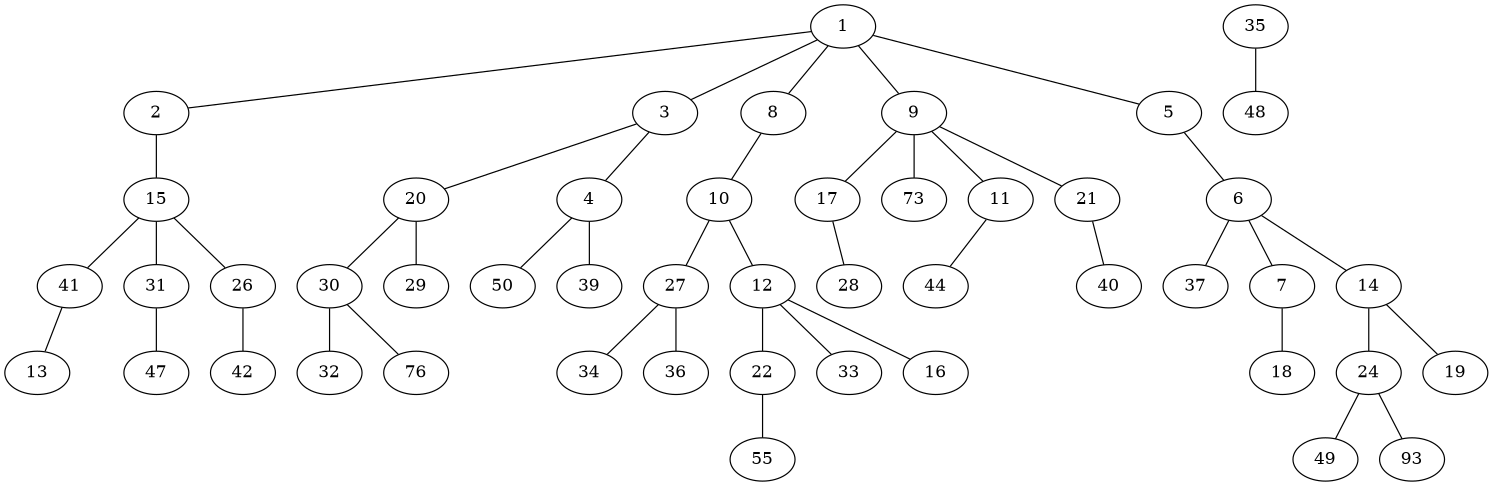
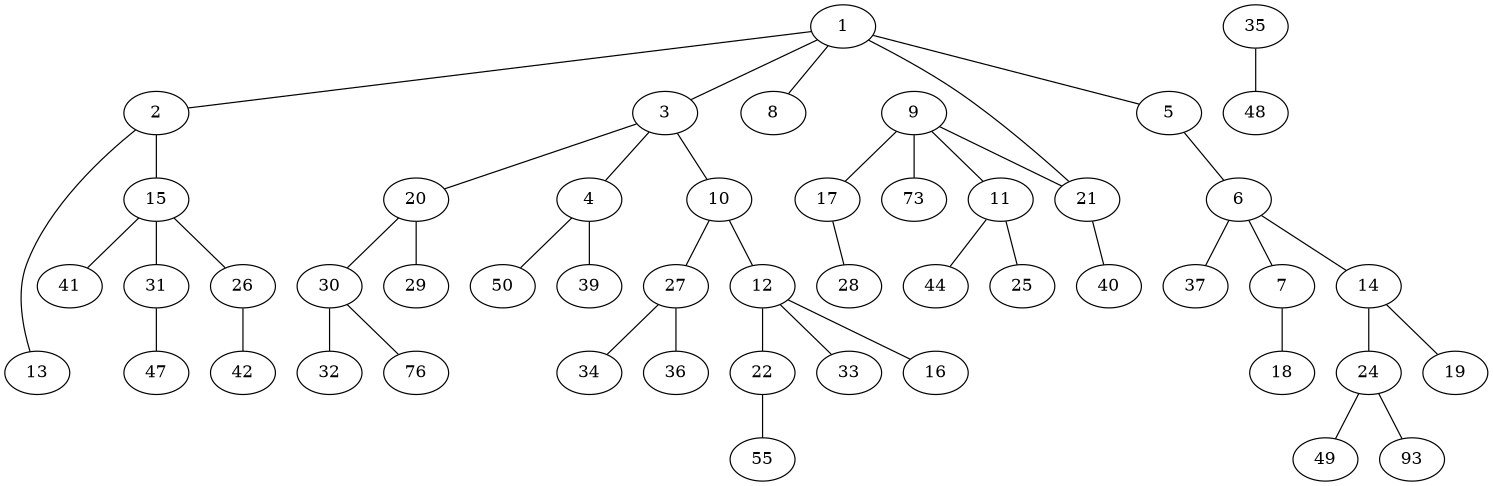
(879, 70) -> (974, 103)
(746, 156) -> (692, 156)
none -> (1022, 286)
(54, 329) -> (46, 226)
